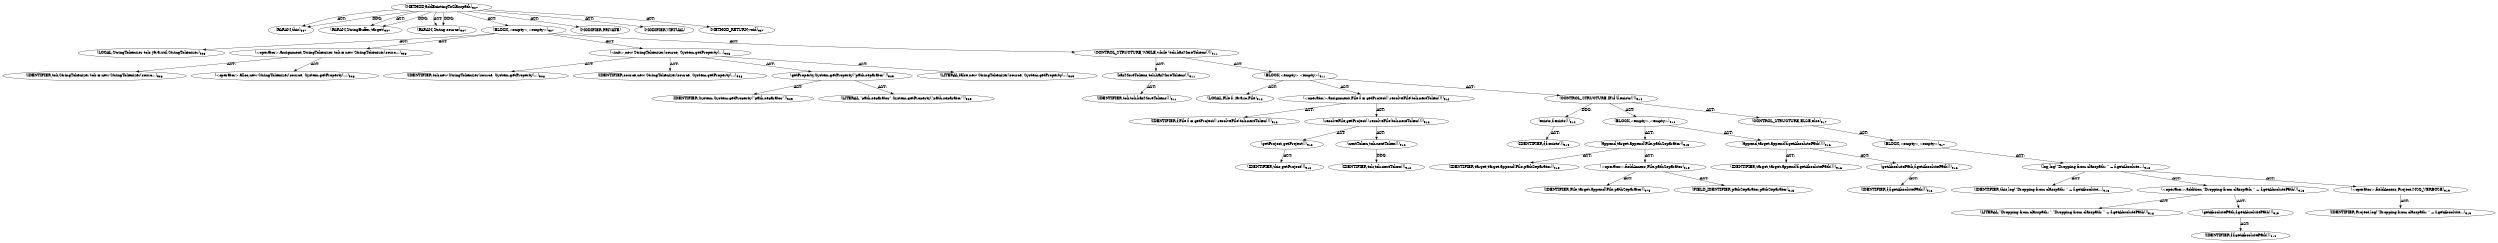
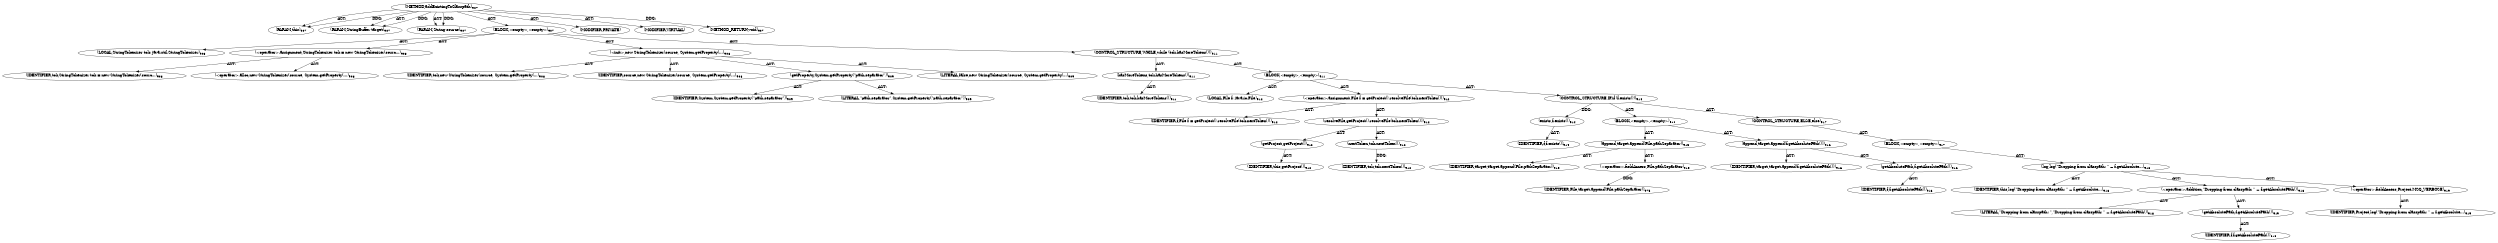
(651, 19) -> (651, 19)
(1629, 179) -> (1629, 179)
(1743, 190) -> none
